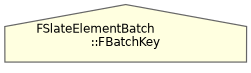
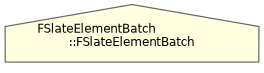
(126, 36) -> (132, 36)
